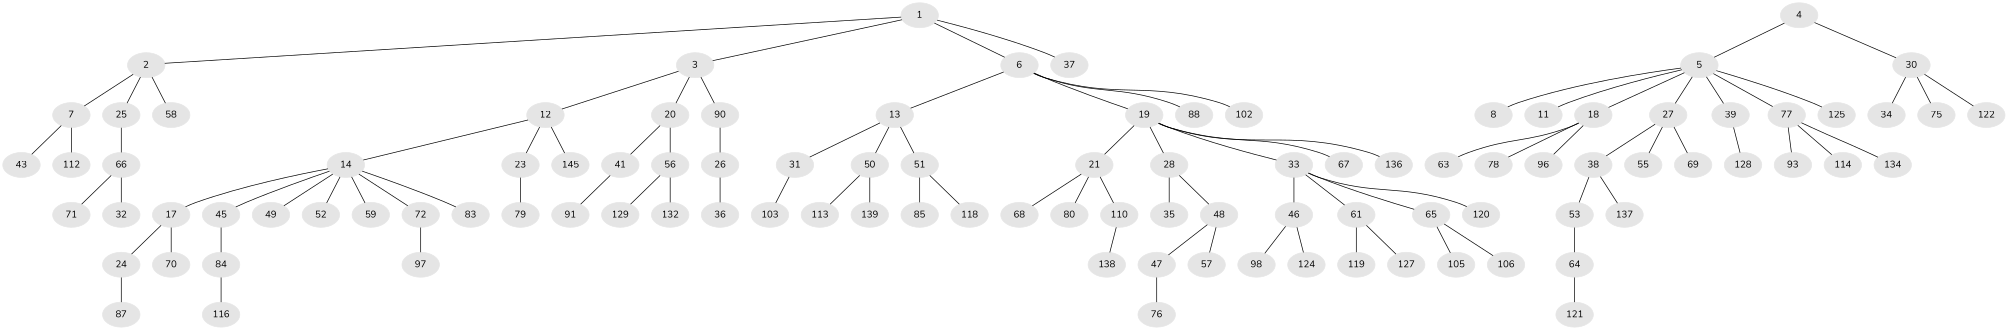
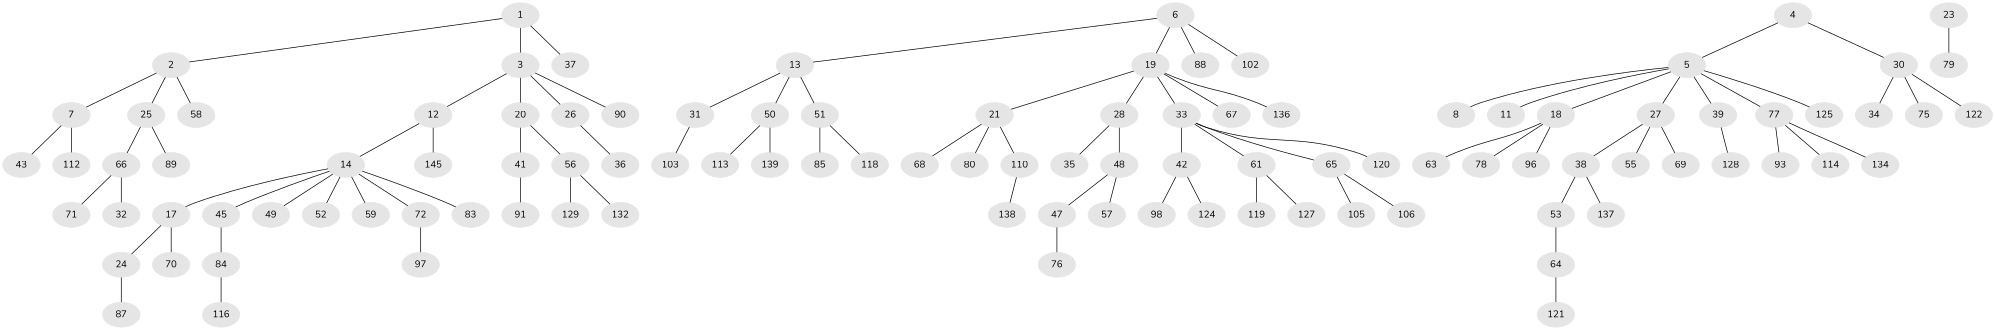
(970, 40) -> none
(533, 140) -> none
(720, 140) -> (545, 90)
none -> (171, 165)
(1294, 215) -> (1182, 165)
